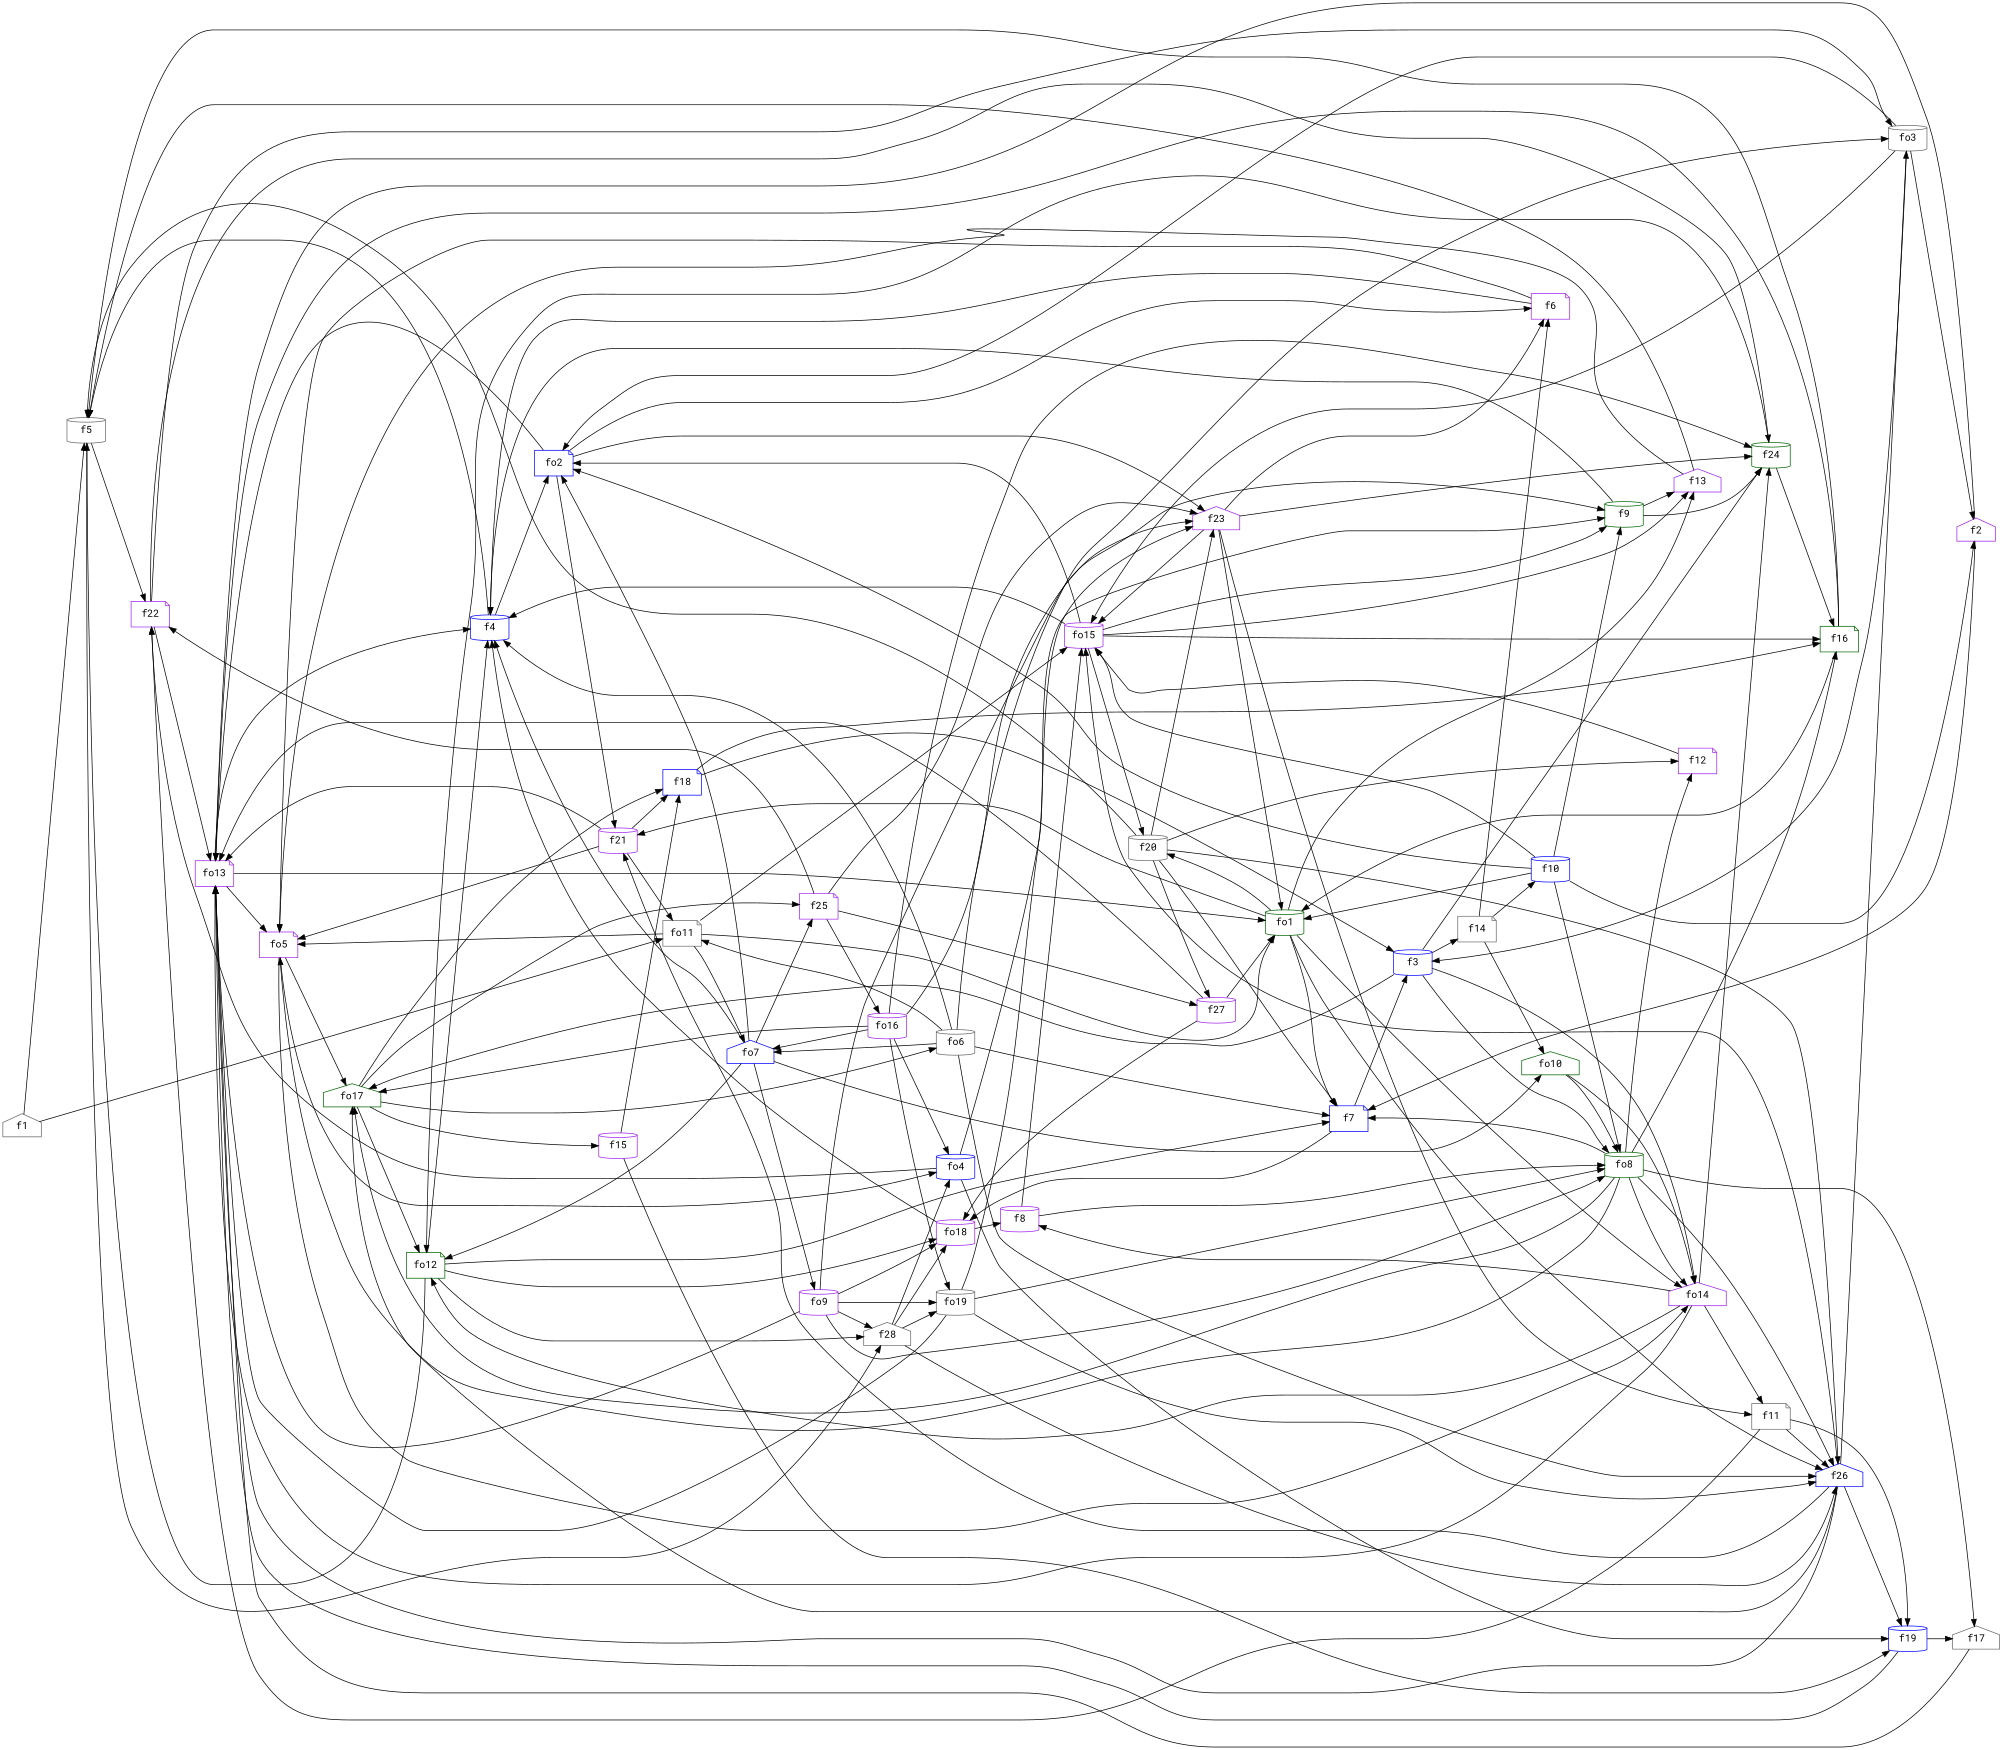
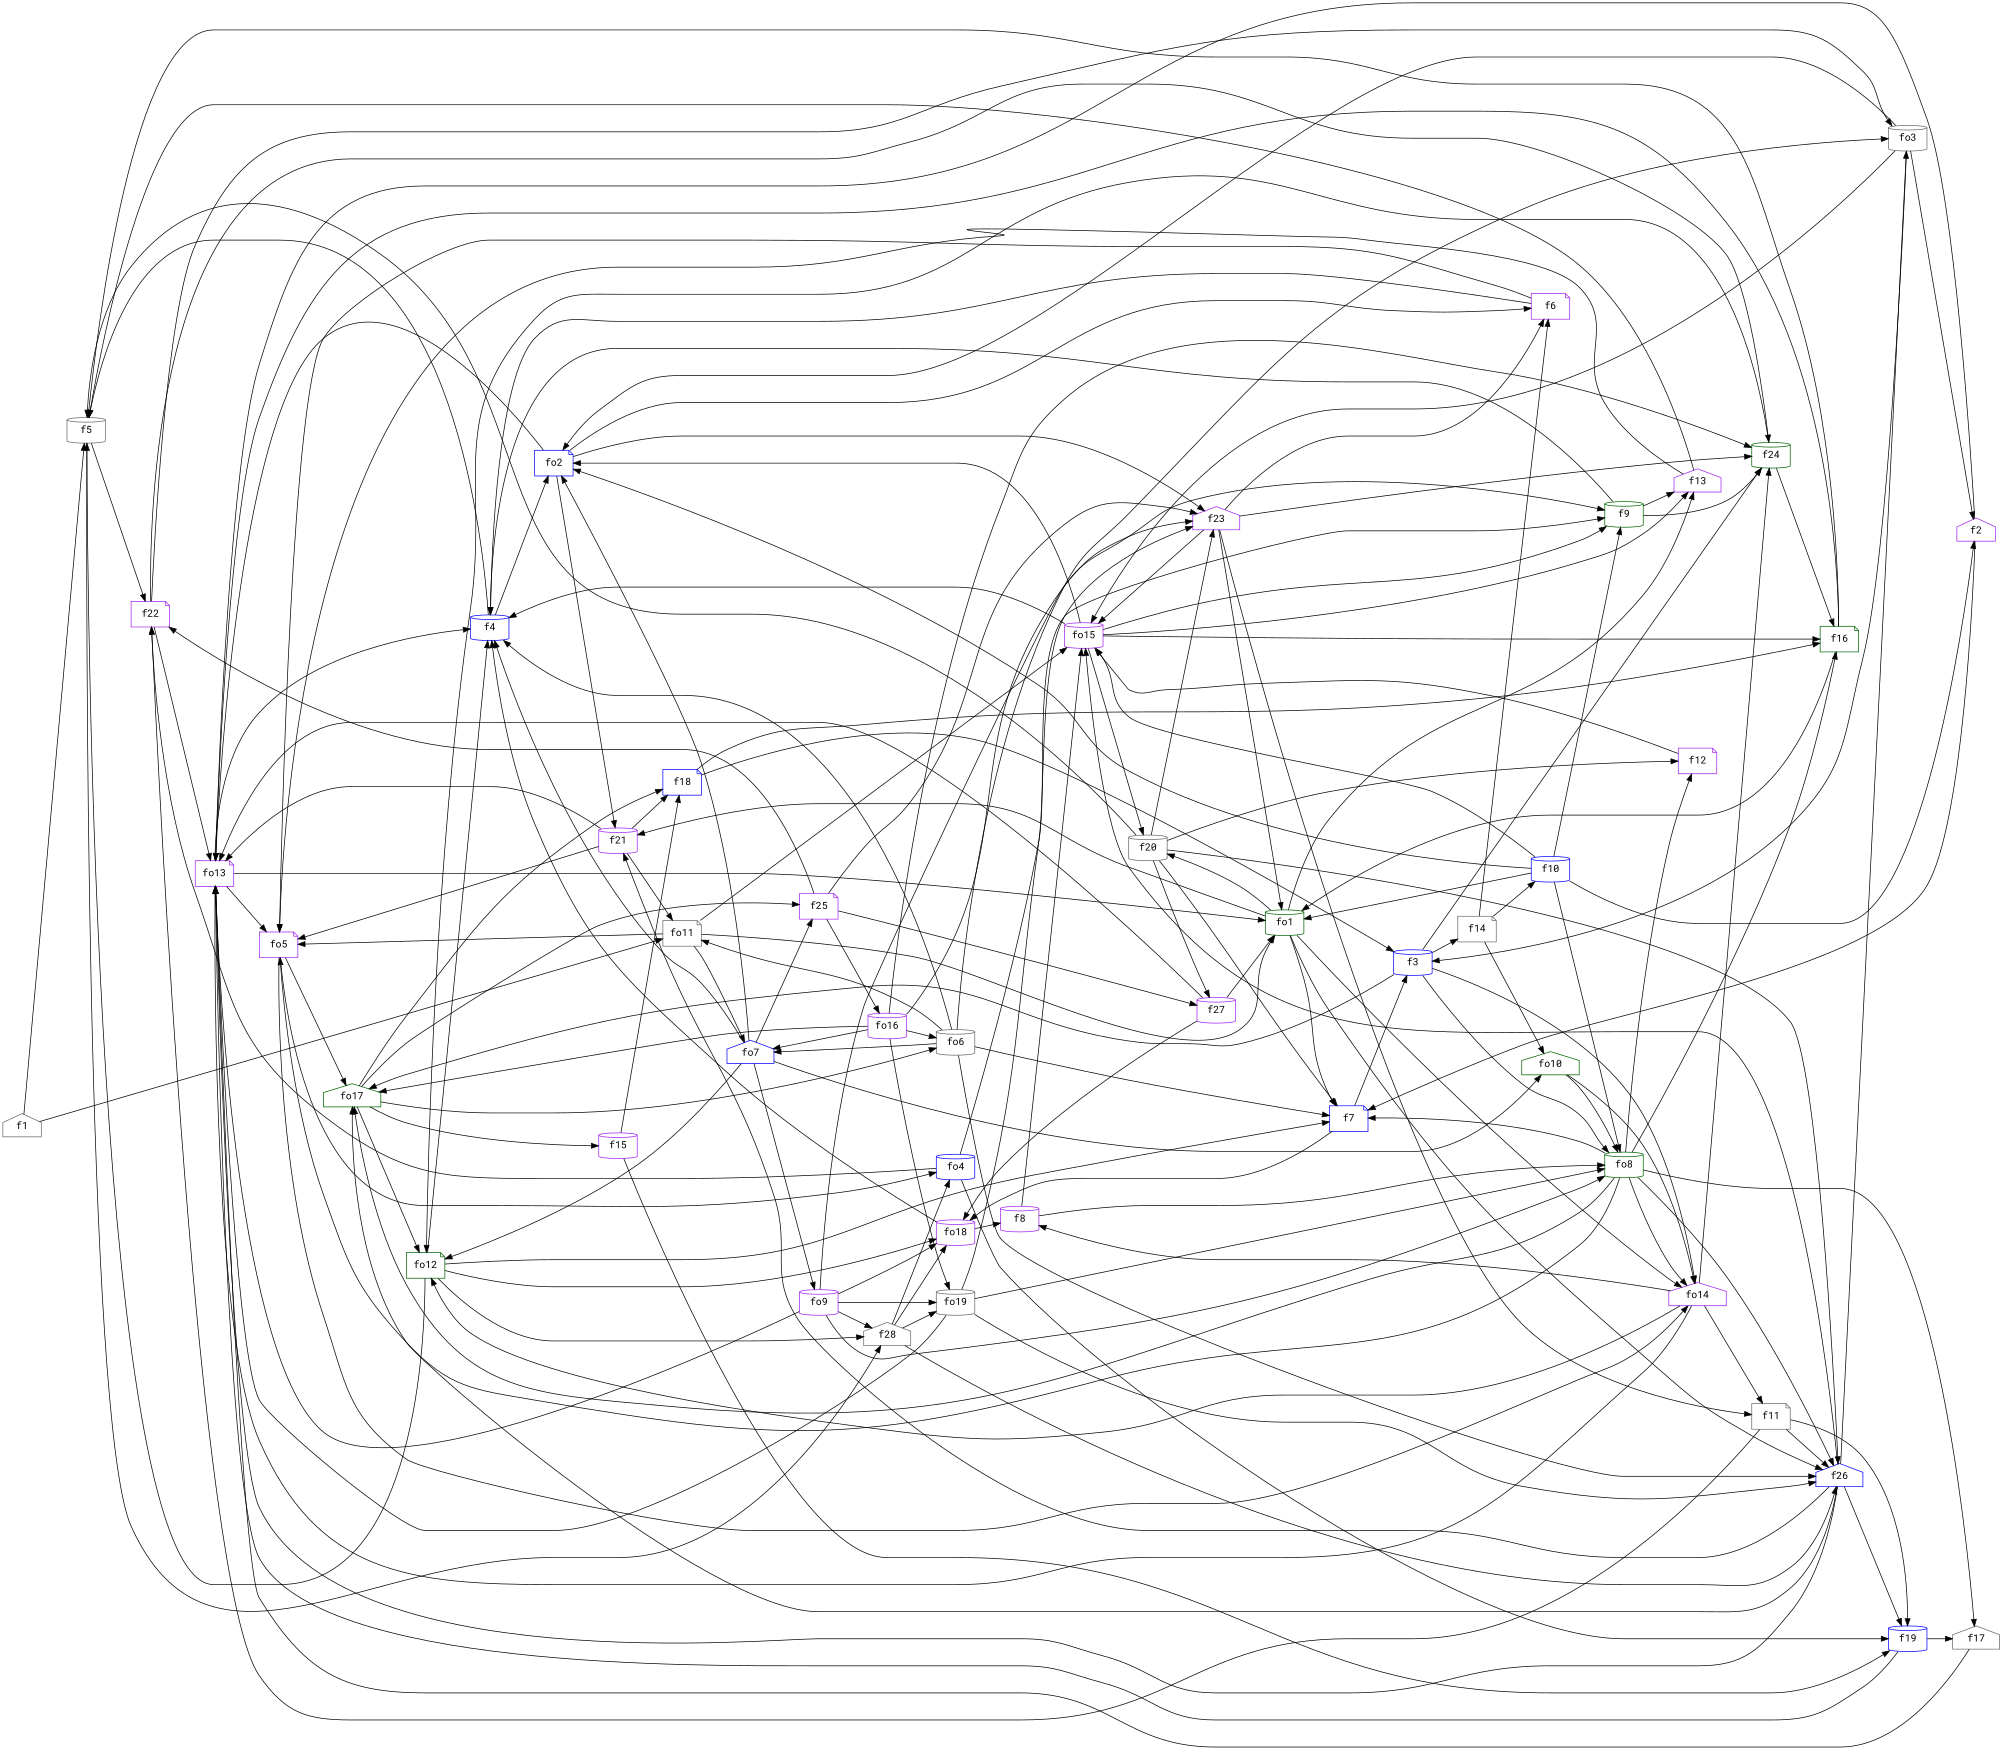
(920, 1093) -> (918, 1033)
